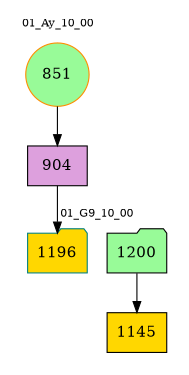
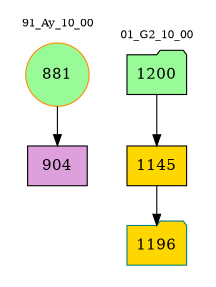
(58, 24) -> (58, 24)
(57, 75) -> (57, 75)
(57, 210) -> (157, 200)
(97, 214) -> (157, 35)
